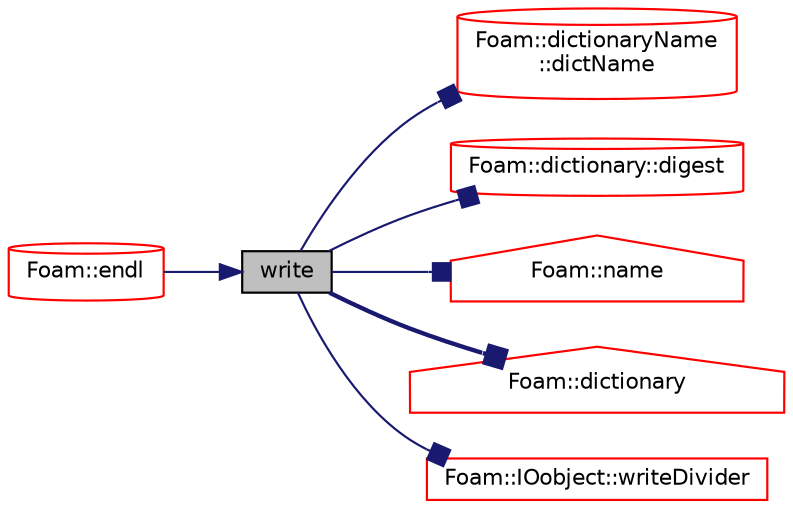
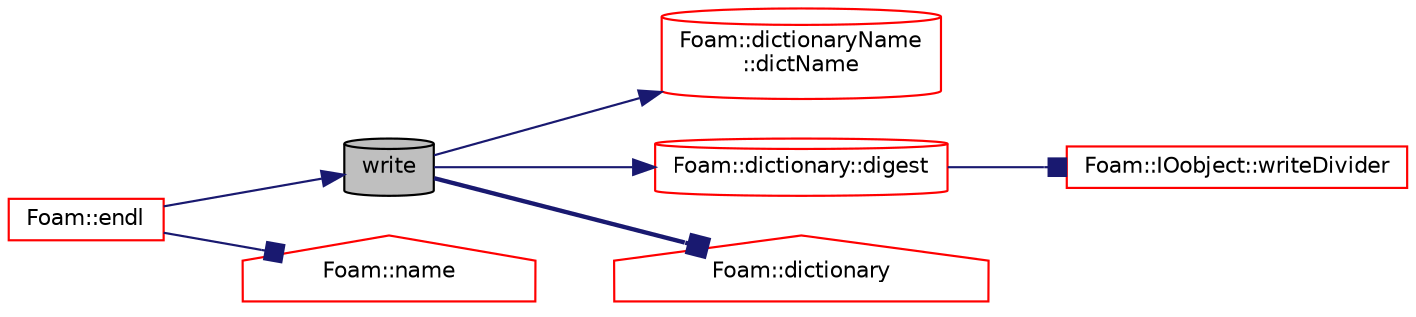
(359, 167) -> (537, 127)
(391, 223) -> (533, 167)
(86, 272) -> (86, 220)
(287, 272) -> (389, 167)
(380, 272) -> (213, 241)
(350, 381) -> (996, 167)
